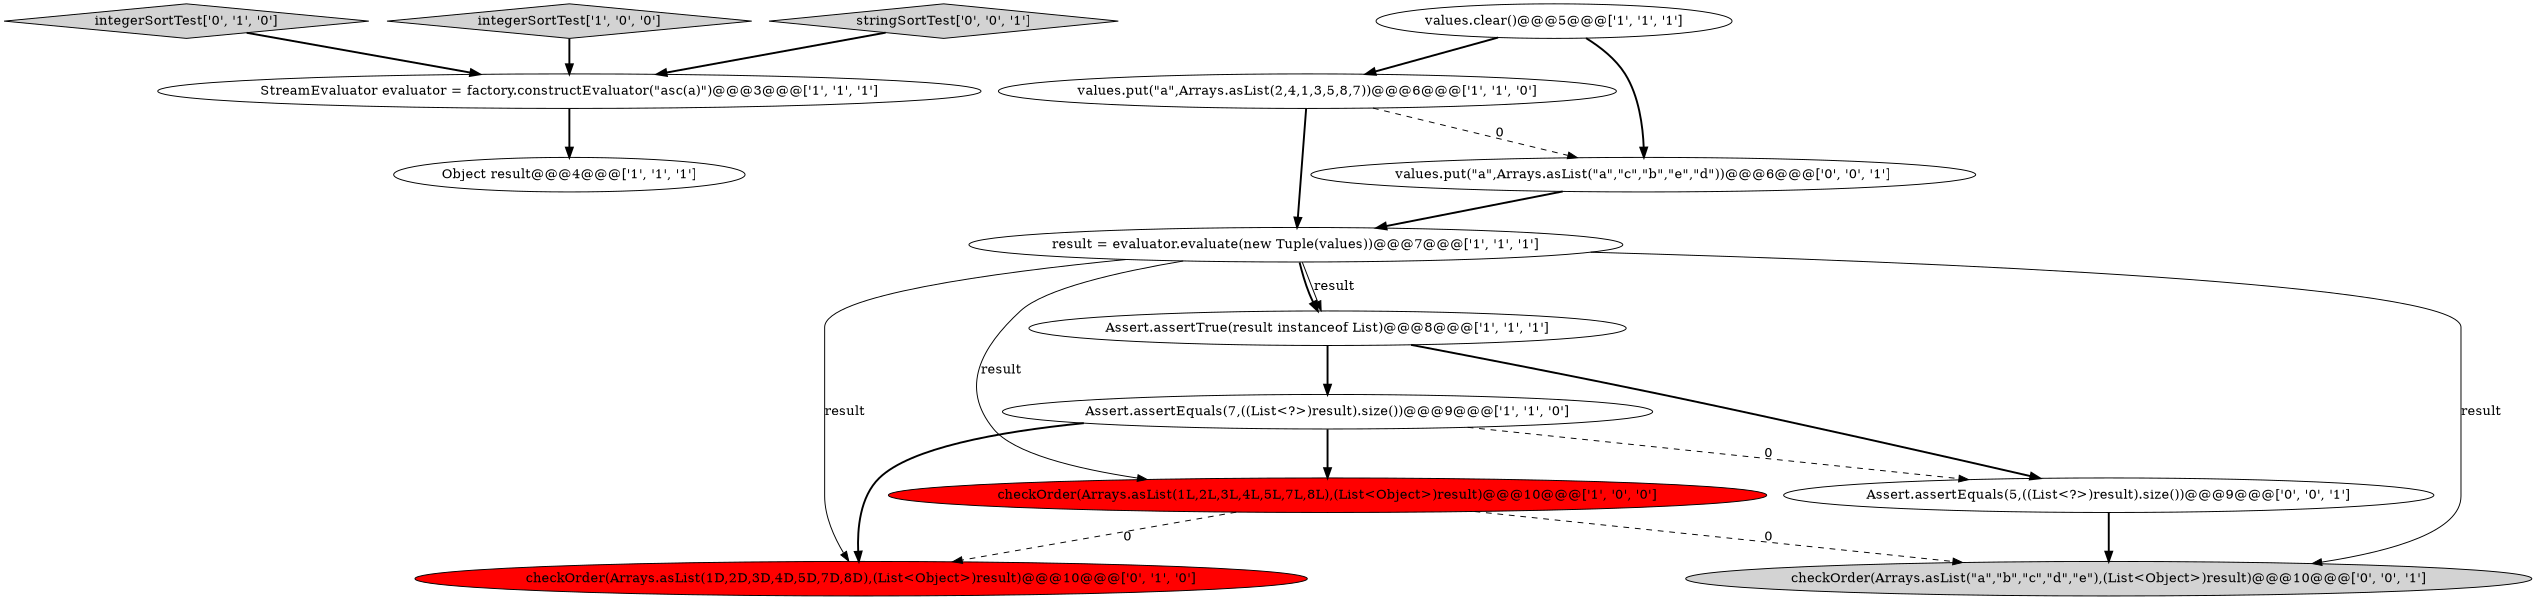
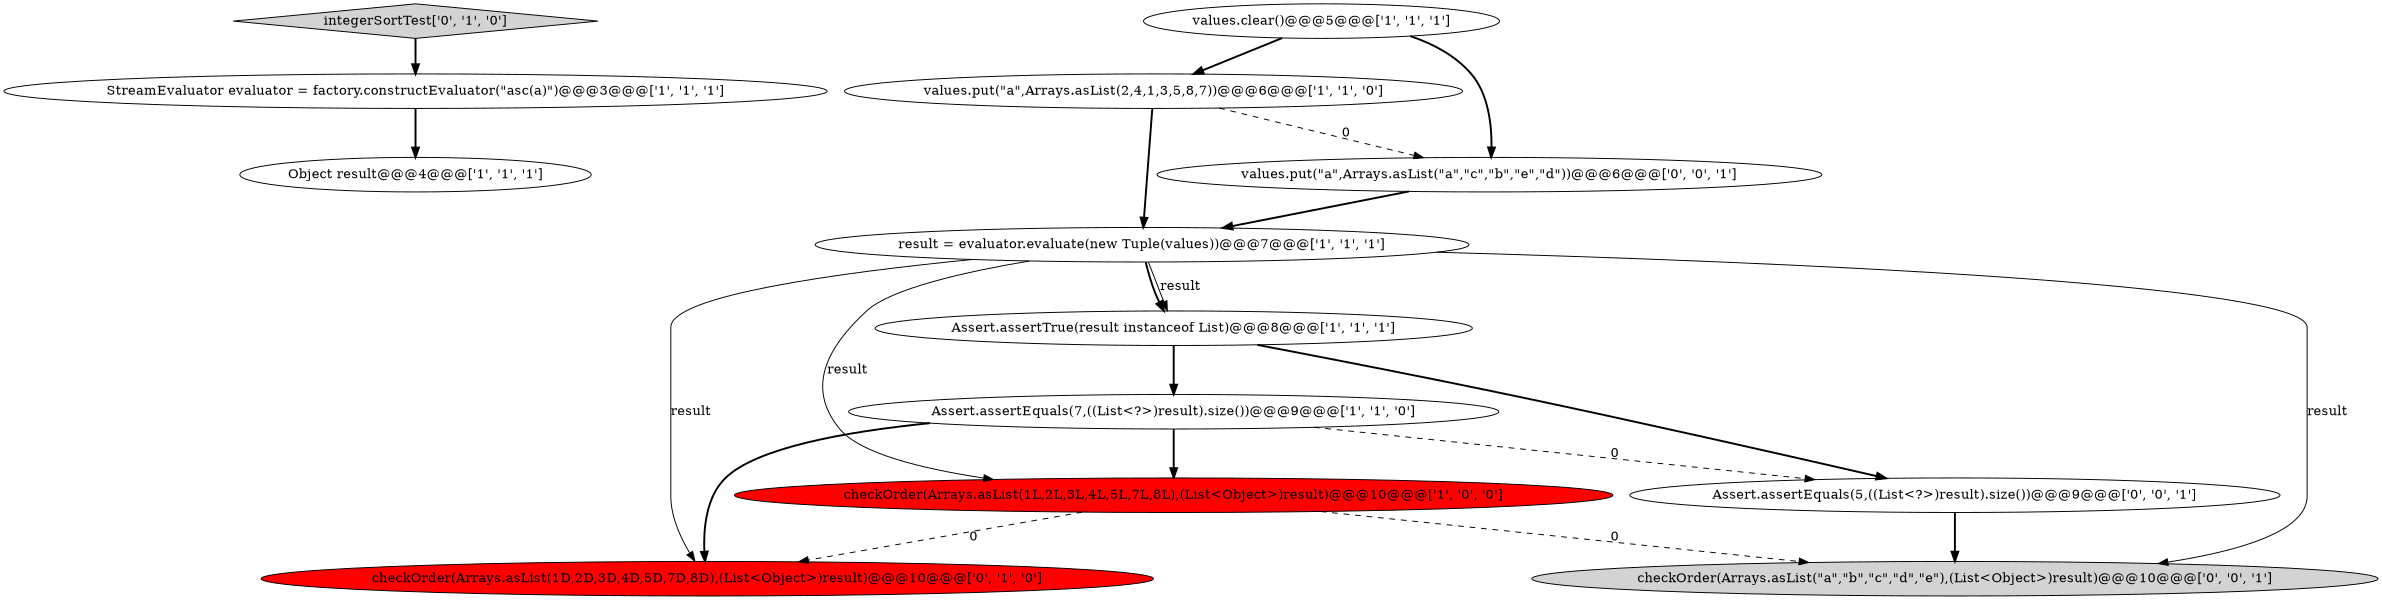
(569, 21) -> none
(944, 21) -> none
